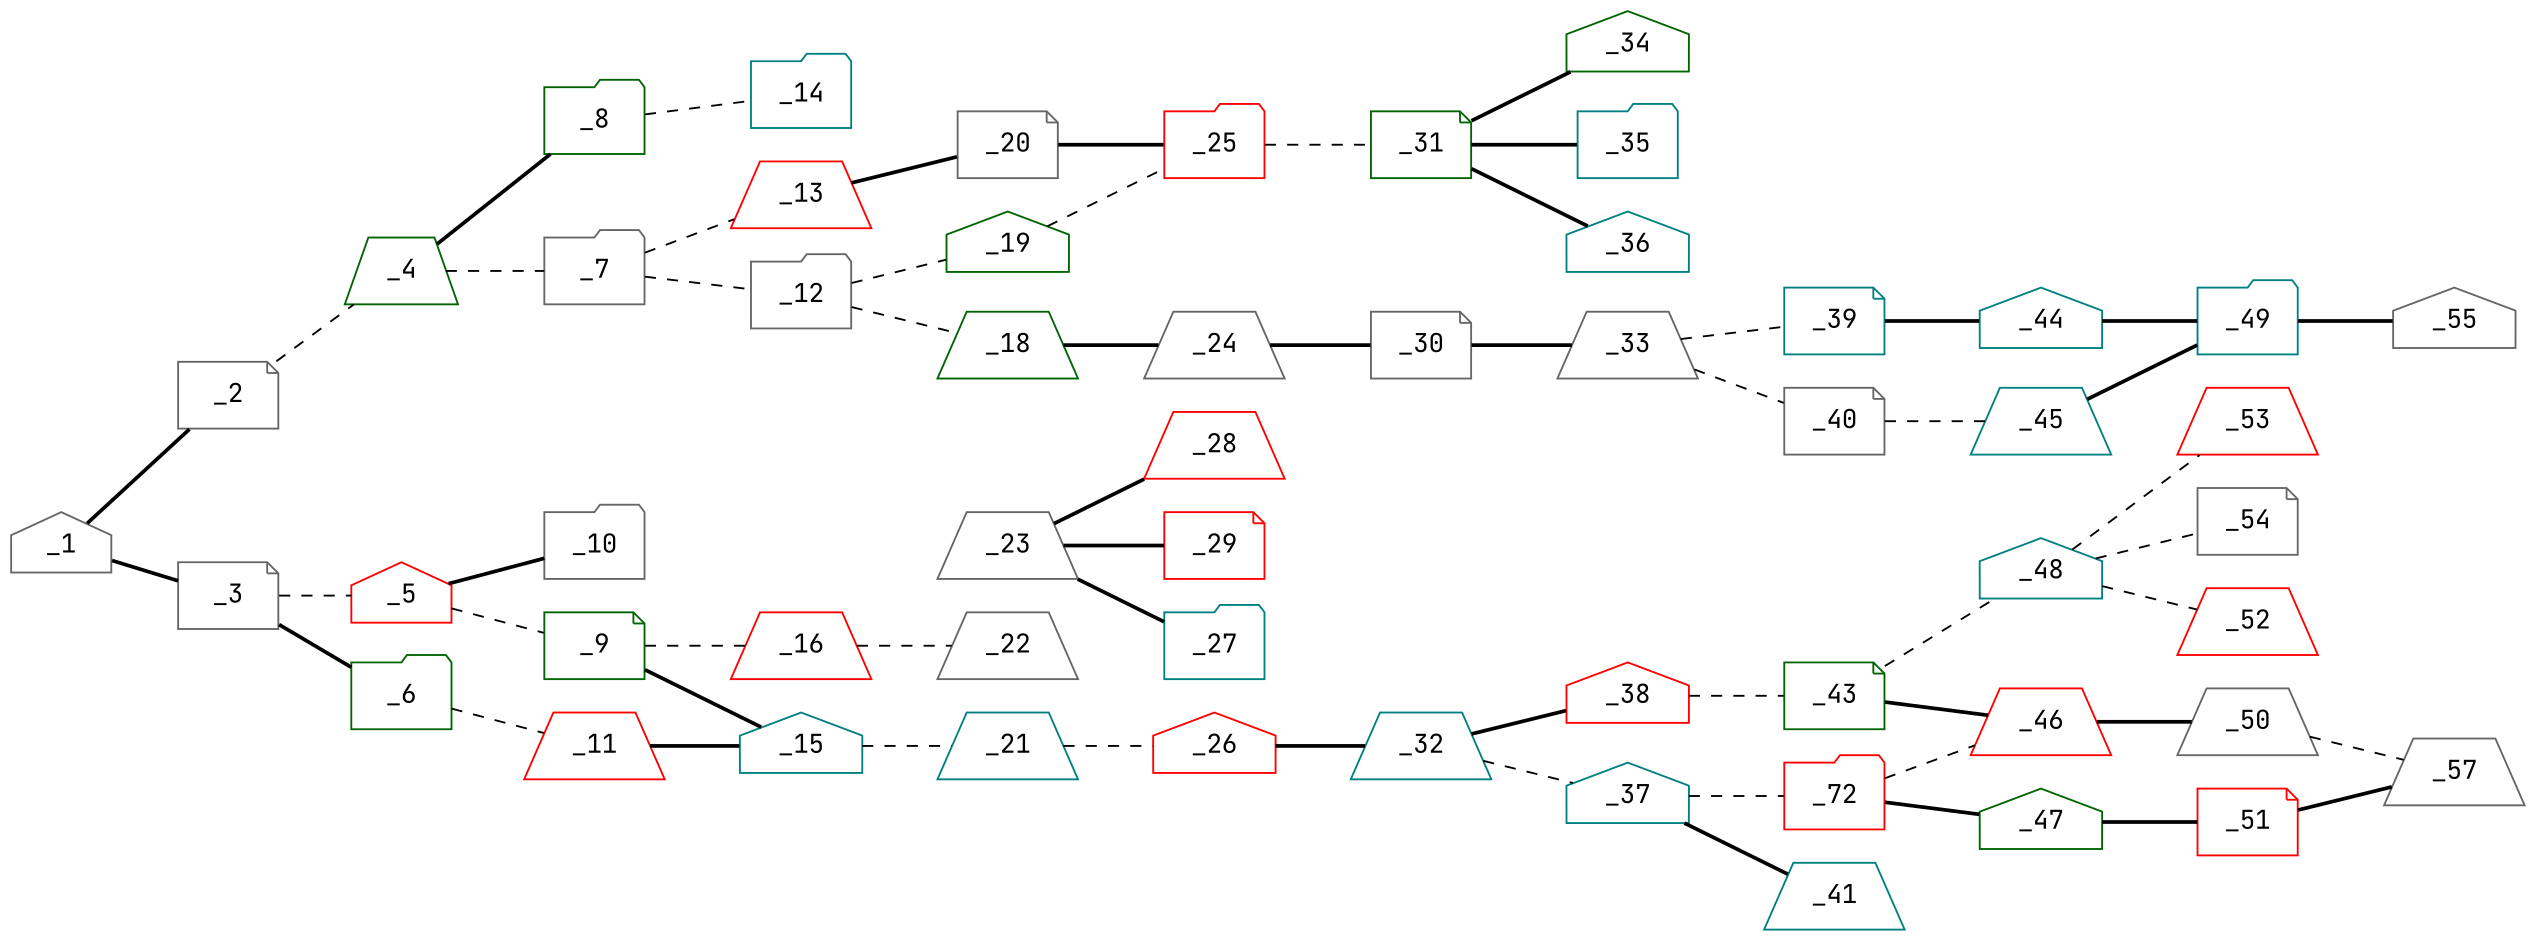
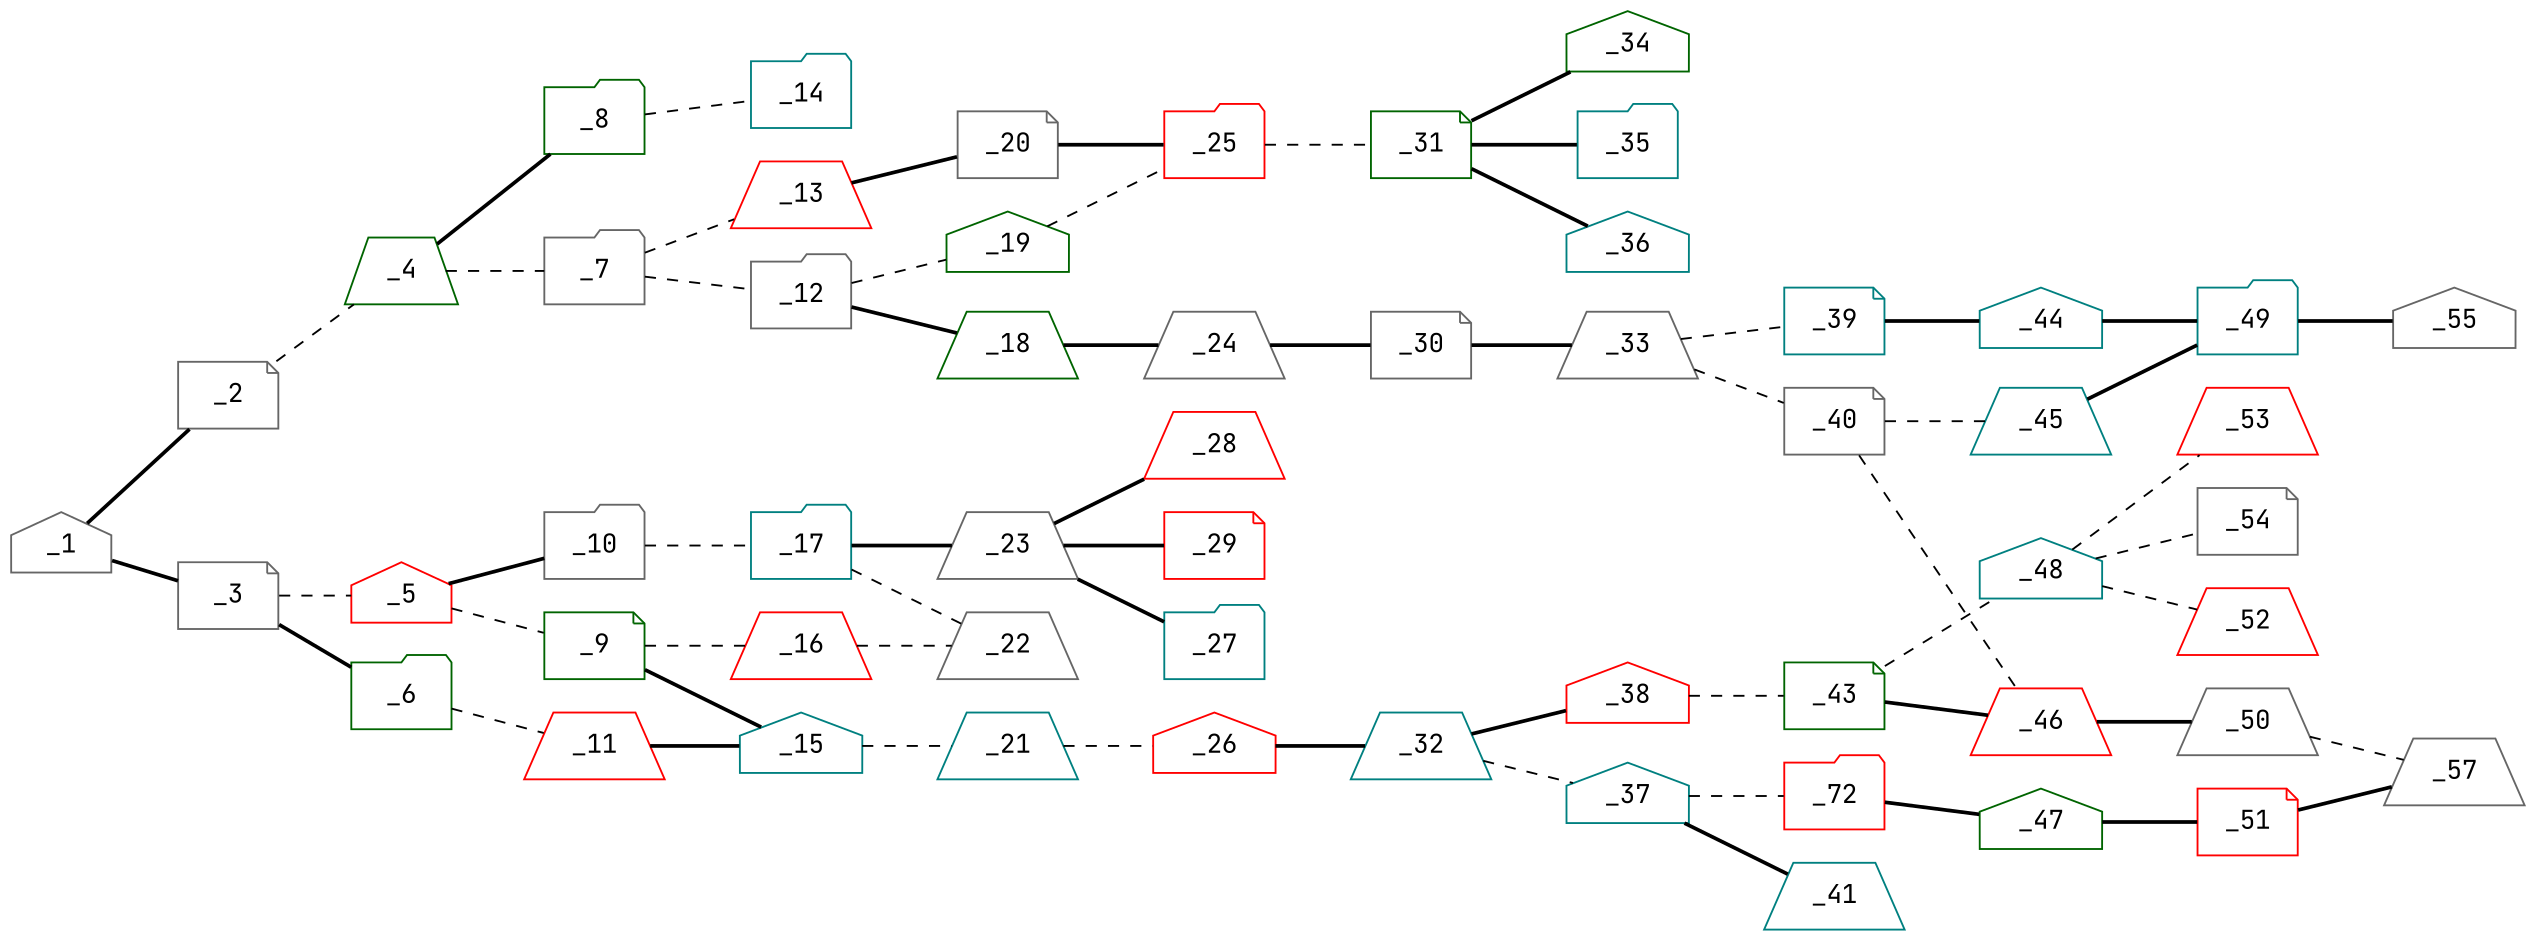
(904, 320) -> (904, 320)
none -> (801, 546)
(1930, 762) -> (1937, 572)
